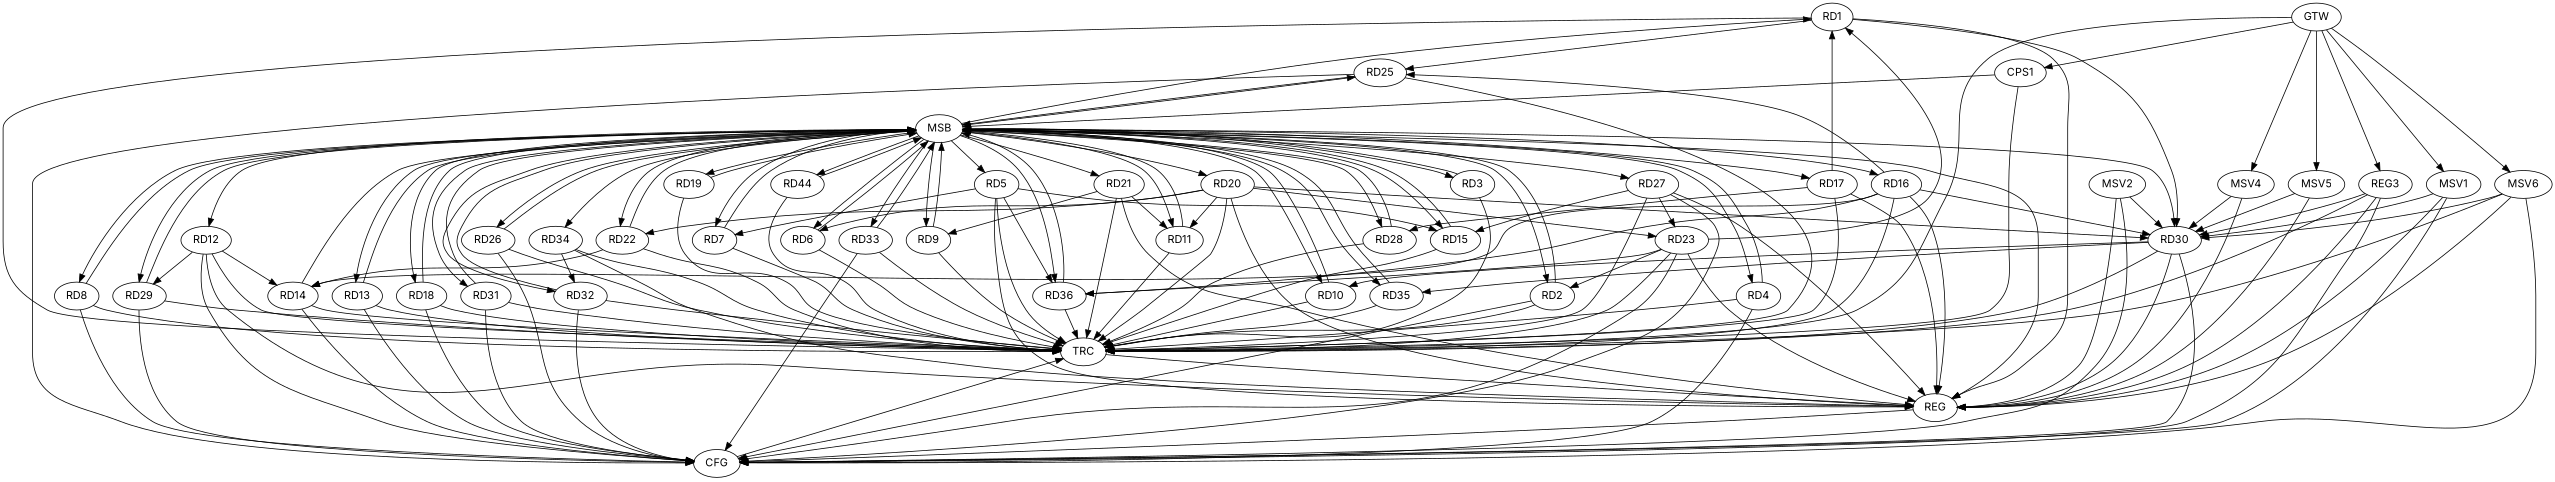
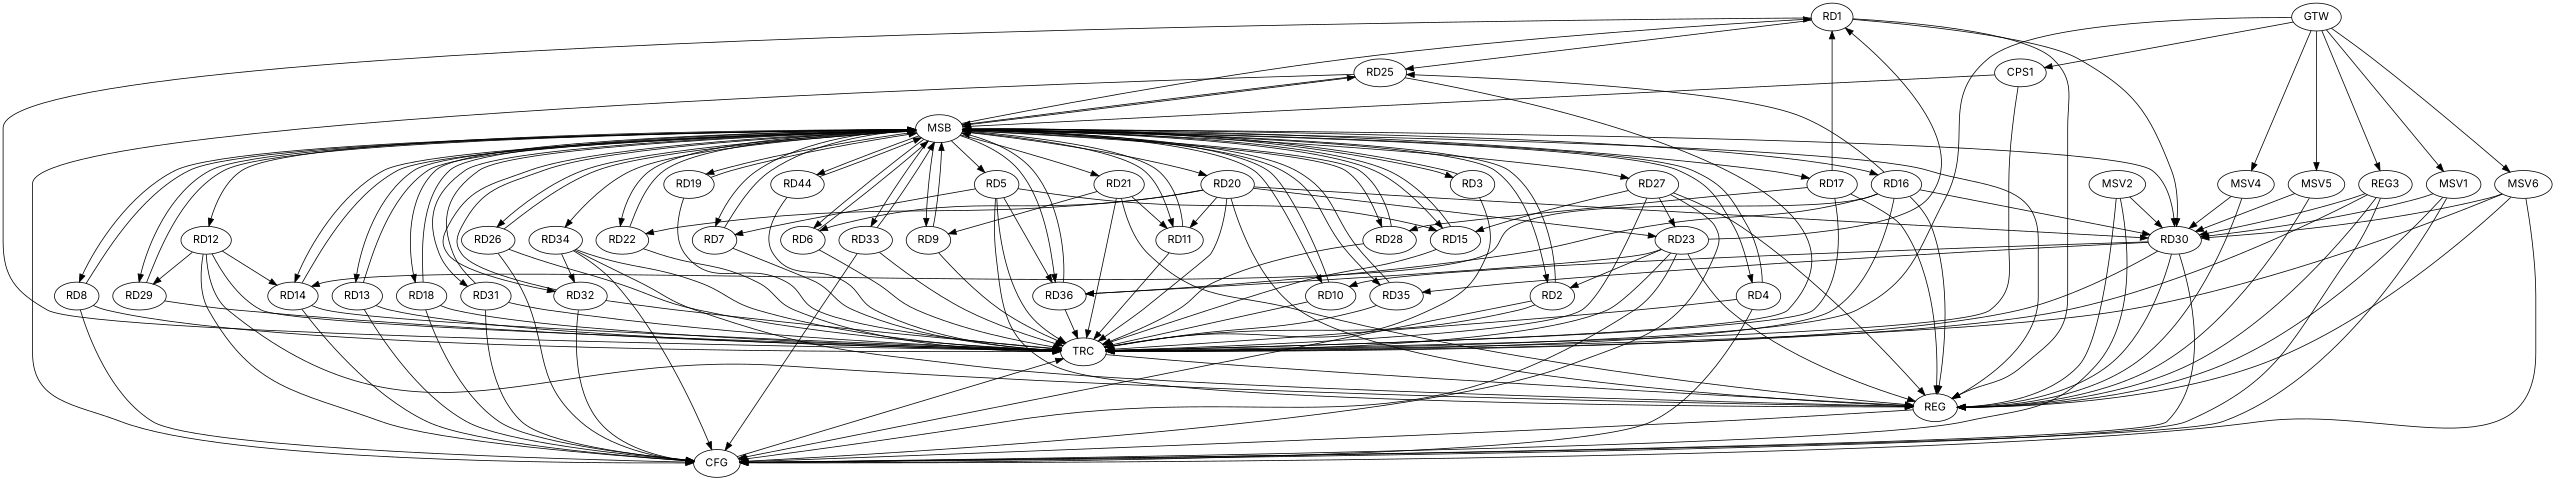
(454, 268) -> (580, 145)
(369, 451) -> (641, 317)
